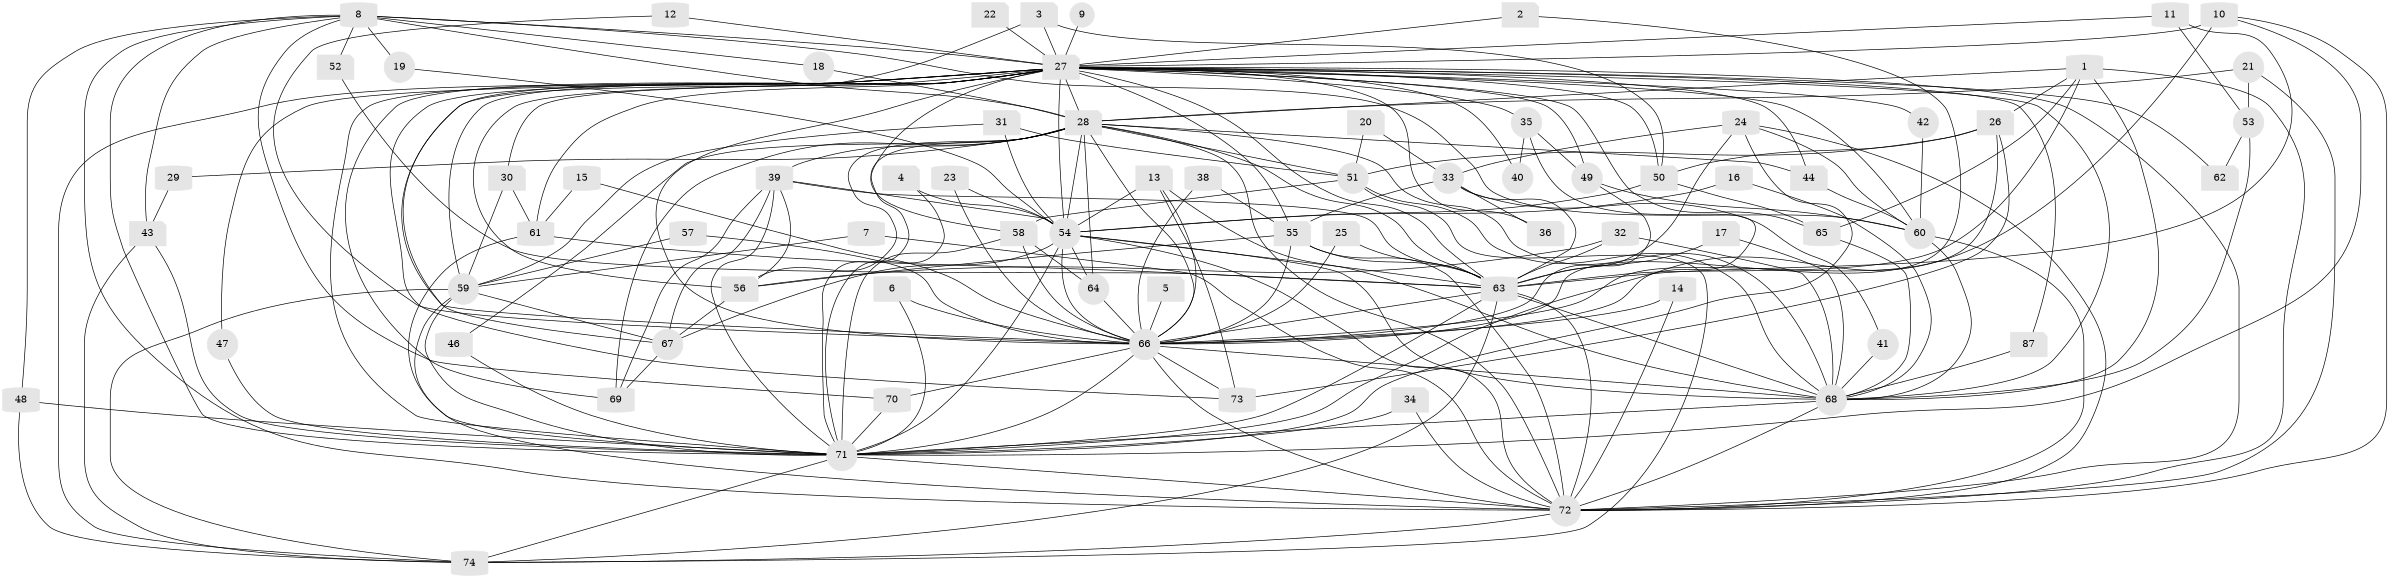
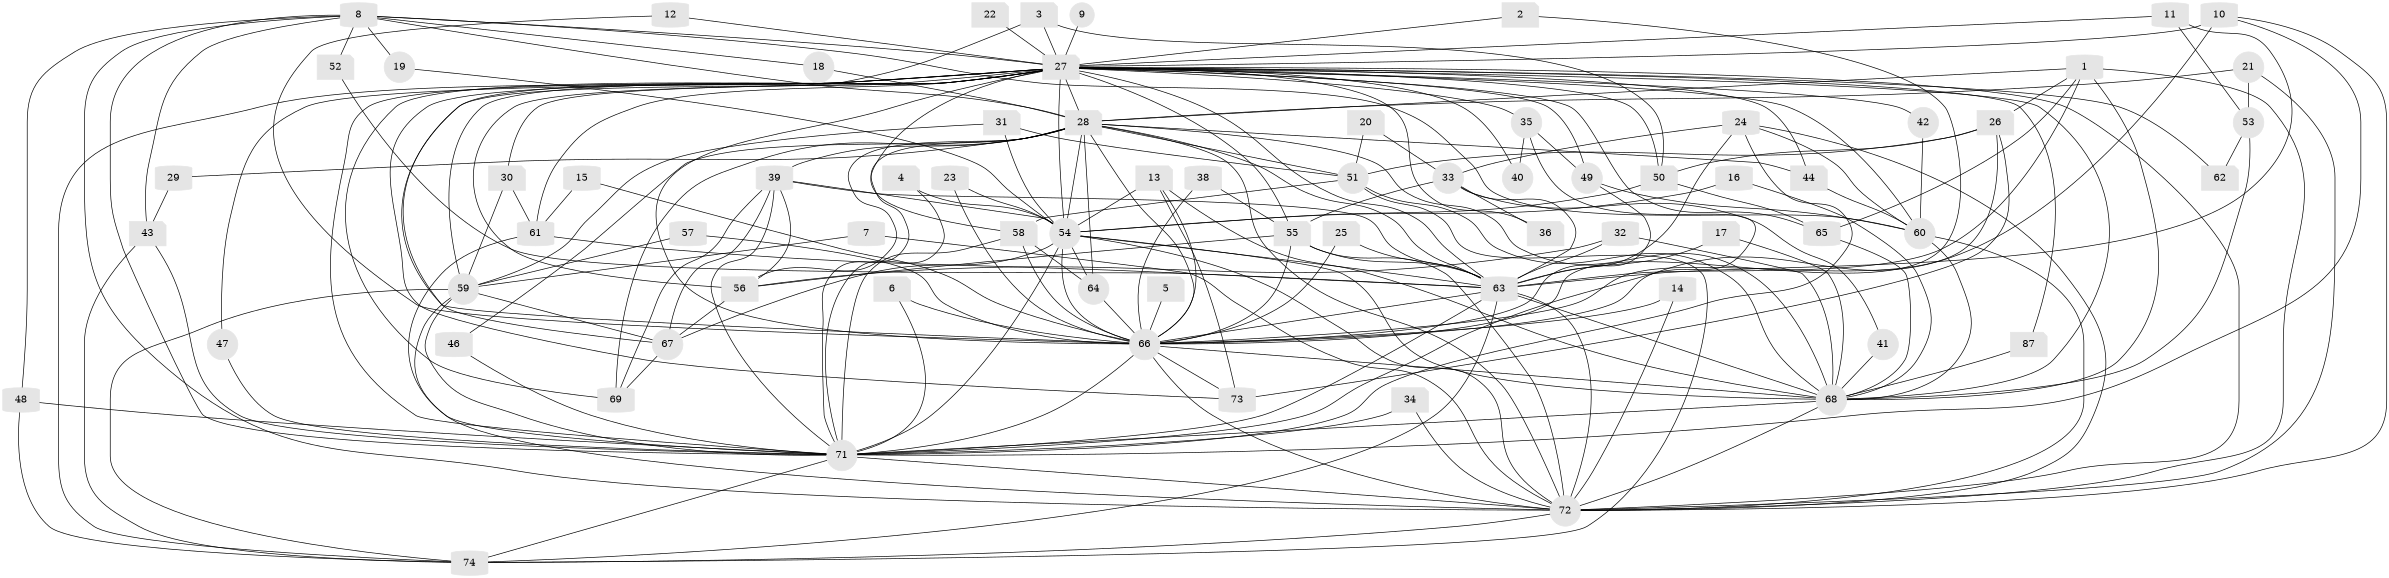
(892, 400) -> none
